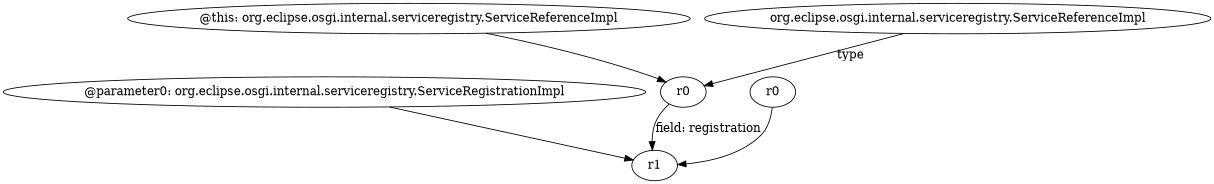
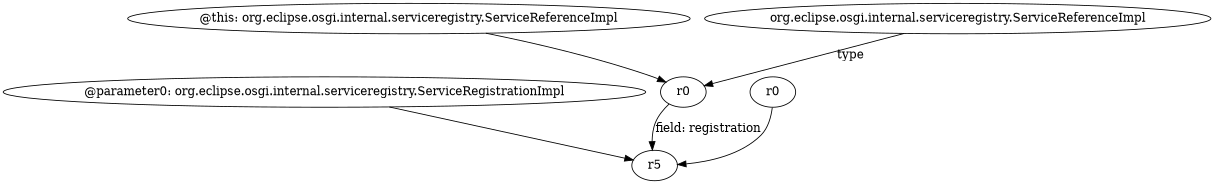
(655, 166) -> (655, 166)
